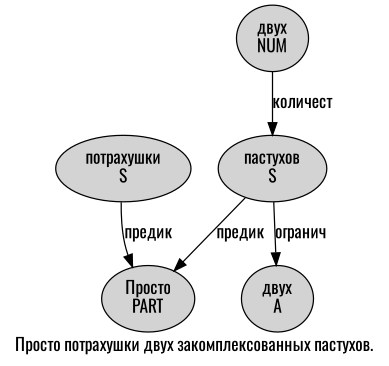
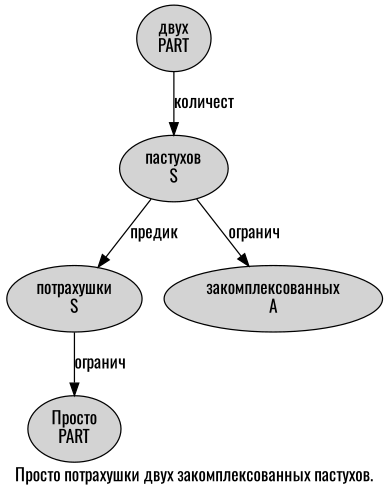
(273, 38) -> (174, 38)
(214, 230) -> (129, 228)
(149, 234) -> (101, 364)
(277, 299) -> (273, 299)
